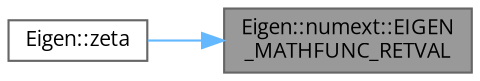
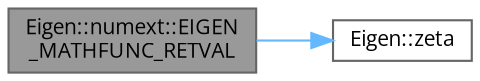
(175, 41) -> (284, 41)
